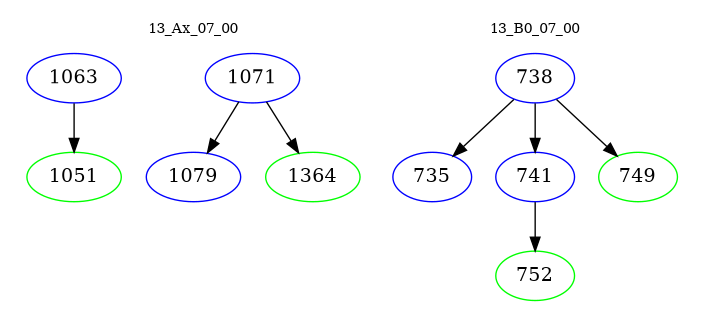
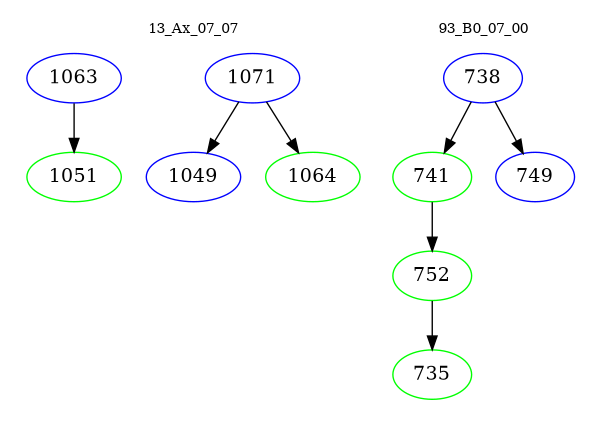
(193, 30) -> (193, 30)
(535, 30) -> (484, 30)
(489, 123) -> (432, 318)
(193, 177) -> (193, 177)
(313, 177) -> (313, 177)
(432, 177) -> (432, 375)
(535, 177) -> (432, 177)
(638, 177) -> (535, 177)
